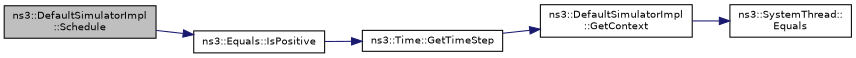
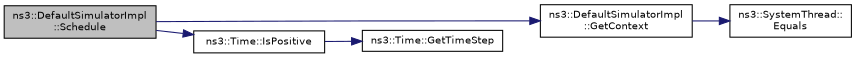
(516, 32) -> (343, 21)
(259, 42) -> (259, 42)
